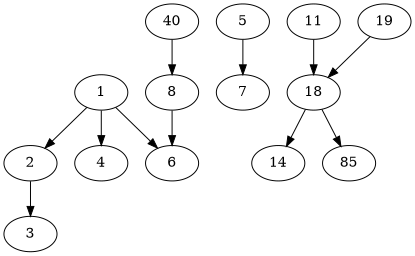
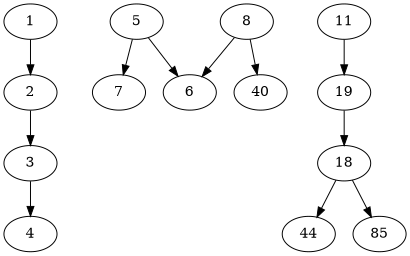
(172, 52) -> (253, 52)
(314, 52) -> (344, 52)
(101, 123) -> (30, 194)
(133, 124) -> (160, 53)
(278, 163) -> (309, 234)
